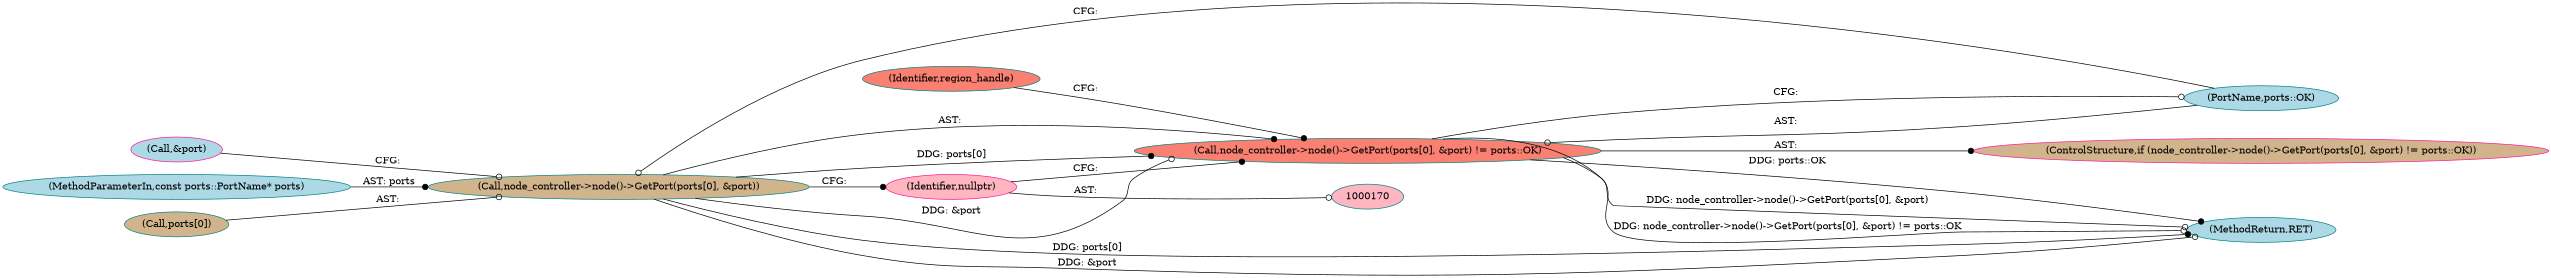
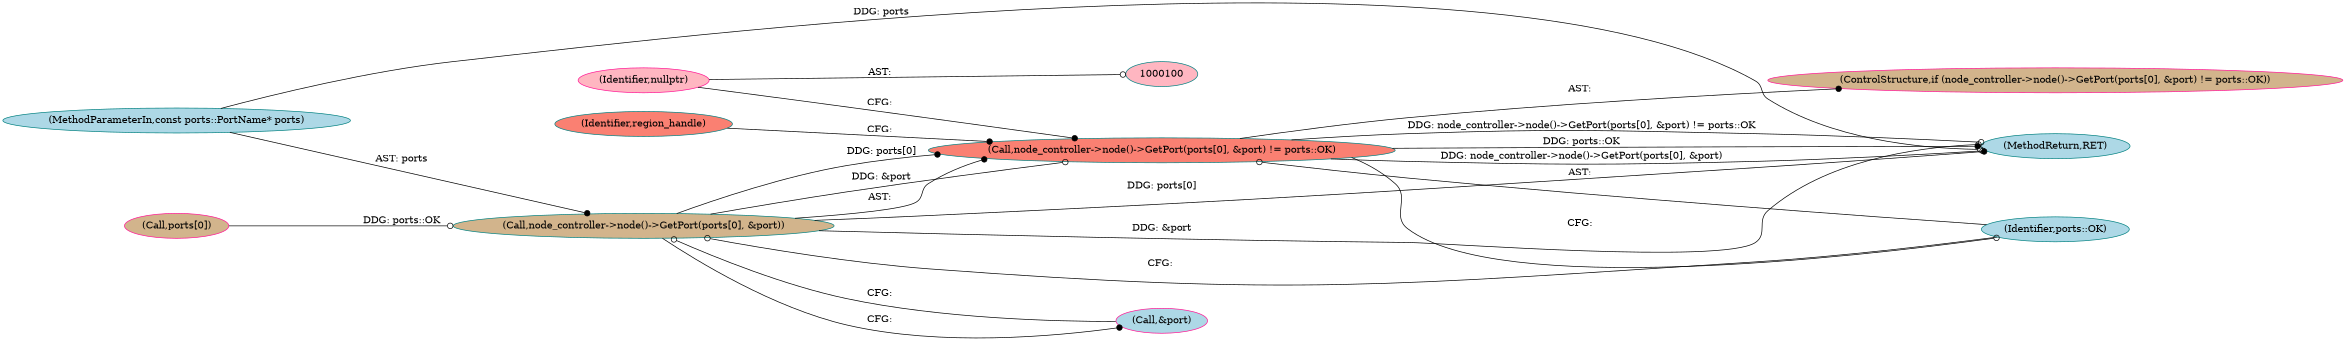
none -> (1110, 6)
(2261, 98) -> (2055, 229)
(845, 187) -> (879, 331)
(1368, 197) -> (1162, 74)
(389, 200) -> (402, 221)
(177, 224) -> (177, 226)
